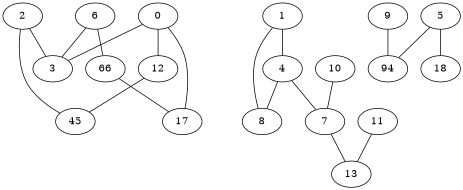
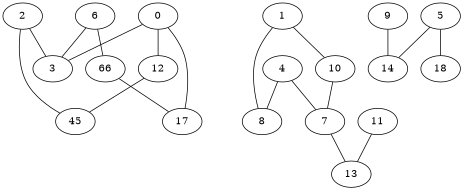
(283, 43) -> (309, 42)
(388, 69) -> (388, 69)
